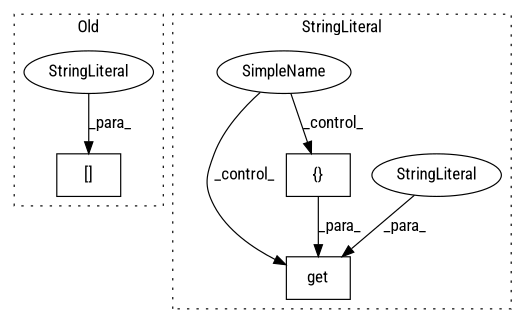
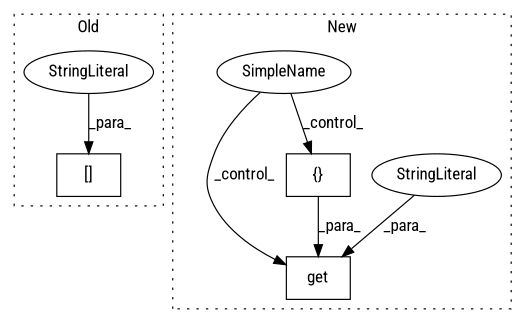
(342, 28) -> (342, 28)
